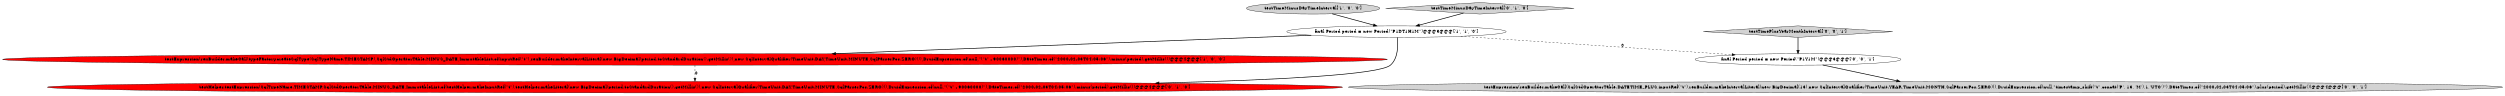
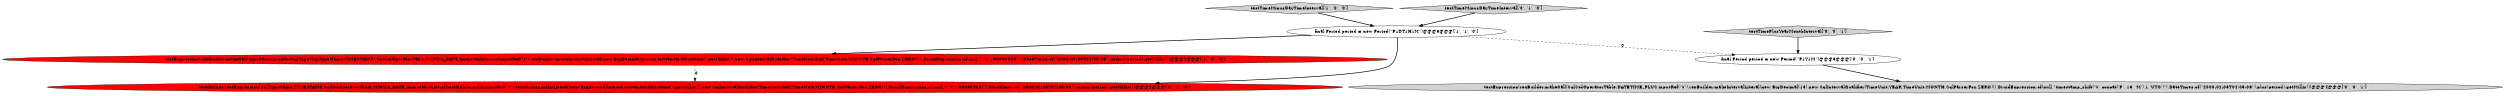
(1313, 8) -> (1299, 8)
